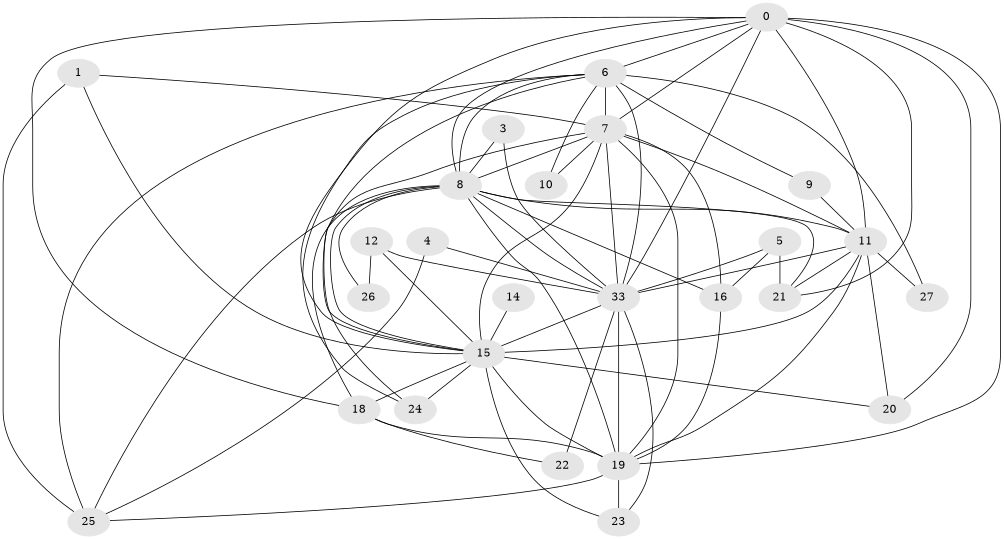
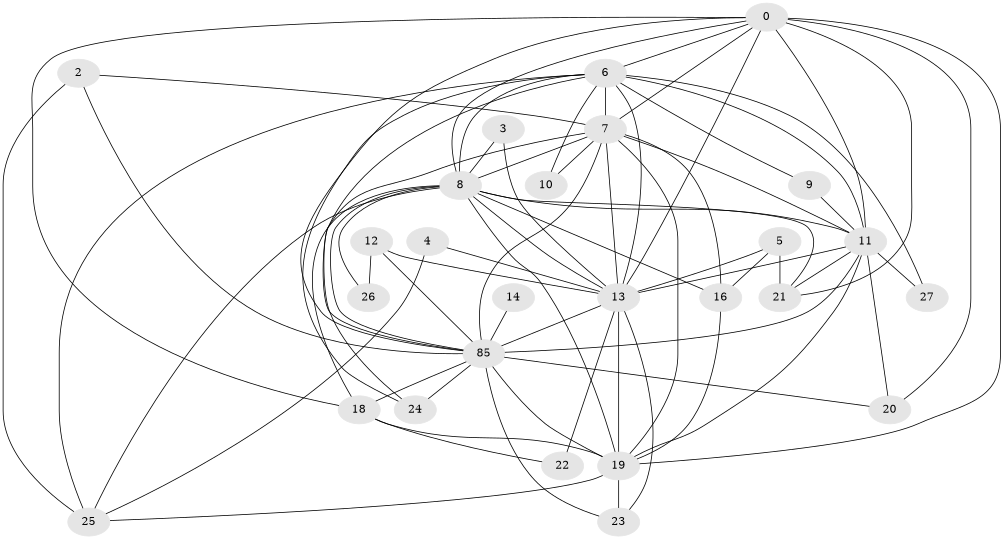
(79, 73) -> (79, 73)
none -> (767, 122)
(619, 298) -> (619, 298)
(484, 354) -> (484, 354)
